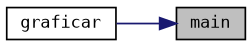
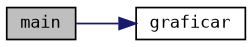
(138, 24) -> (97, 24)
